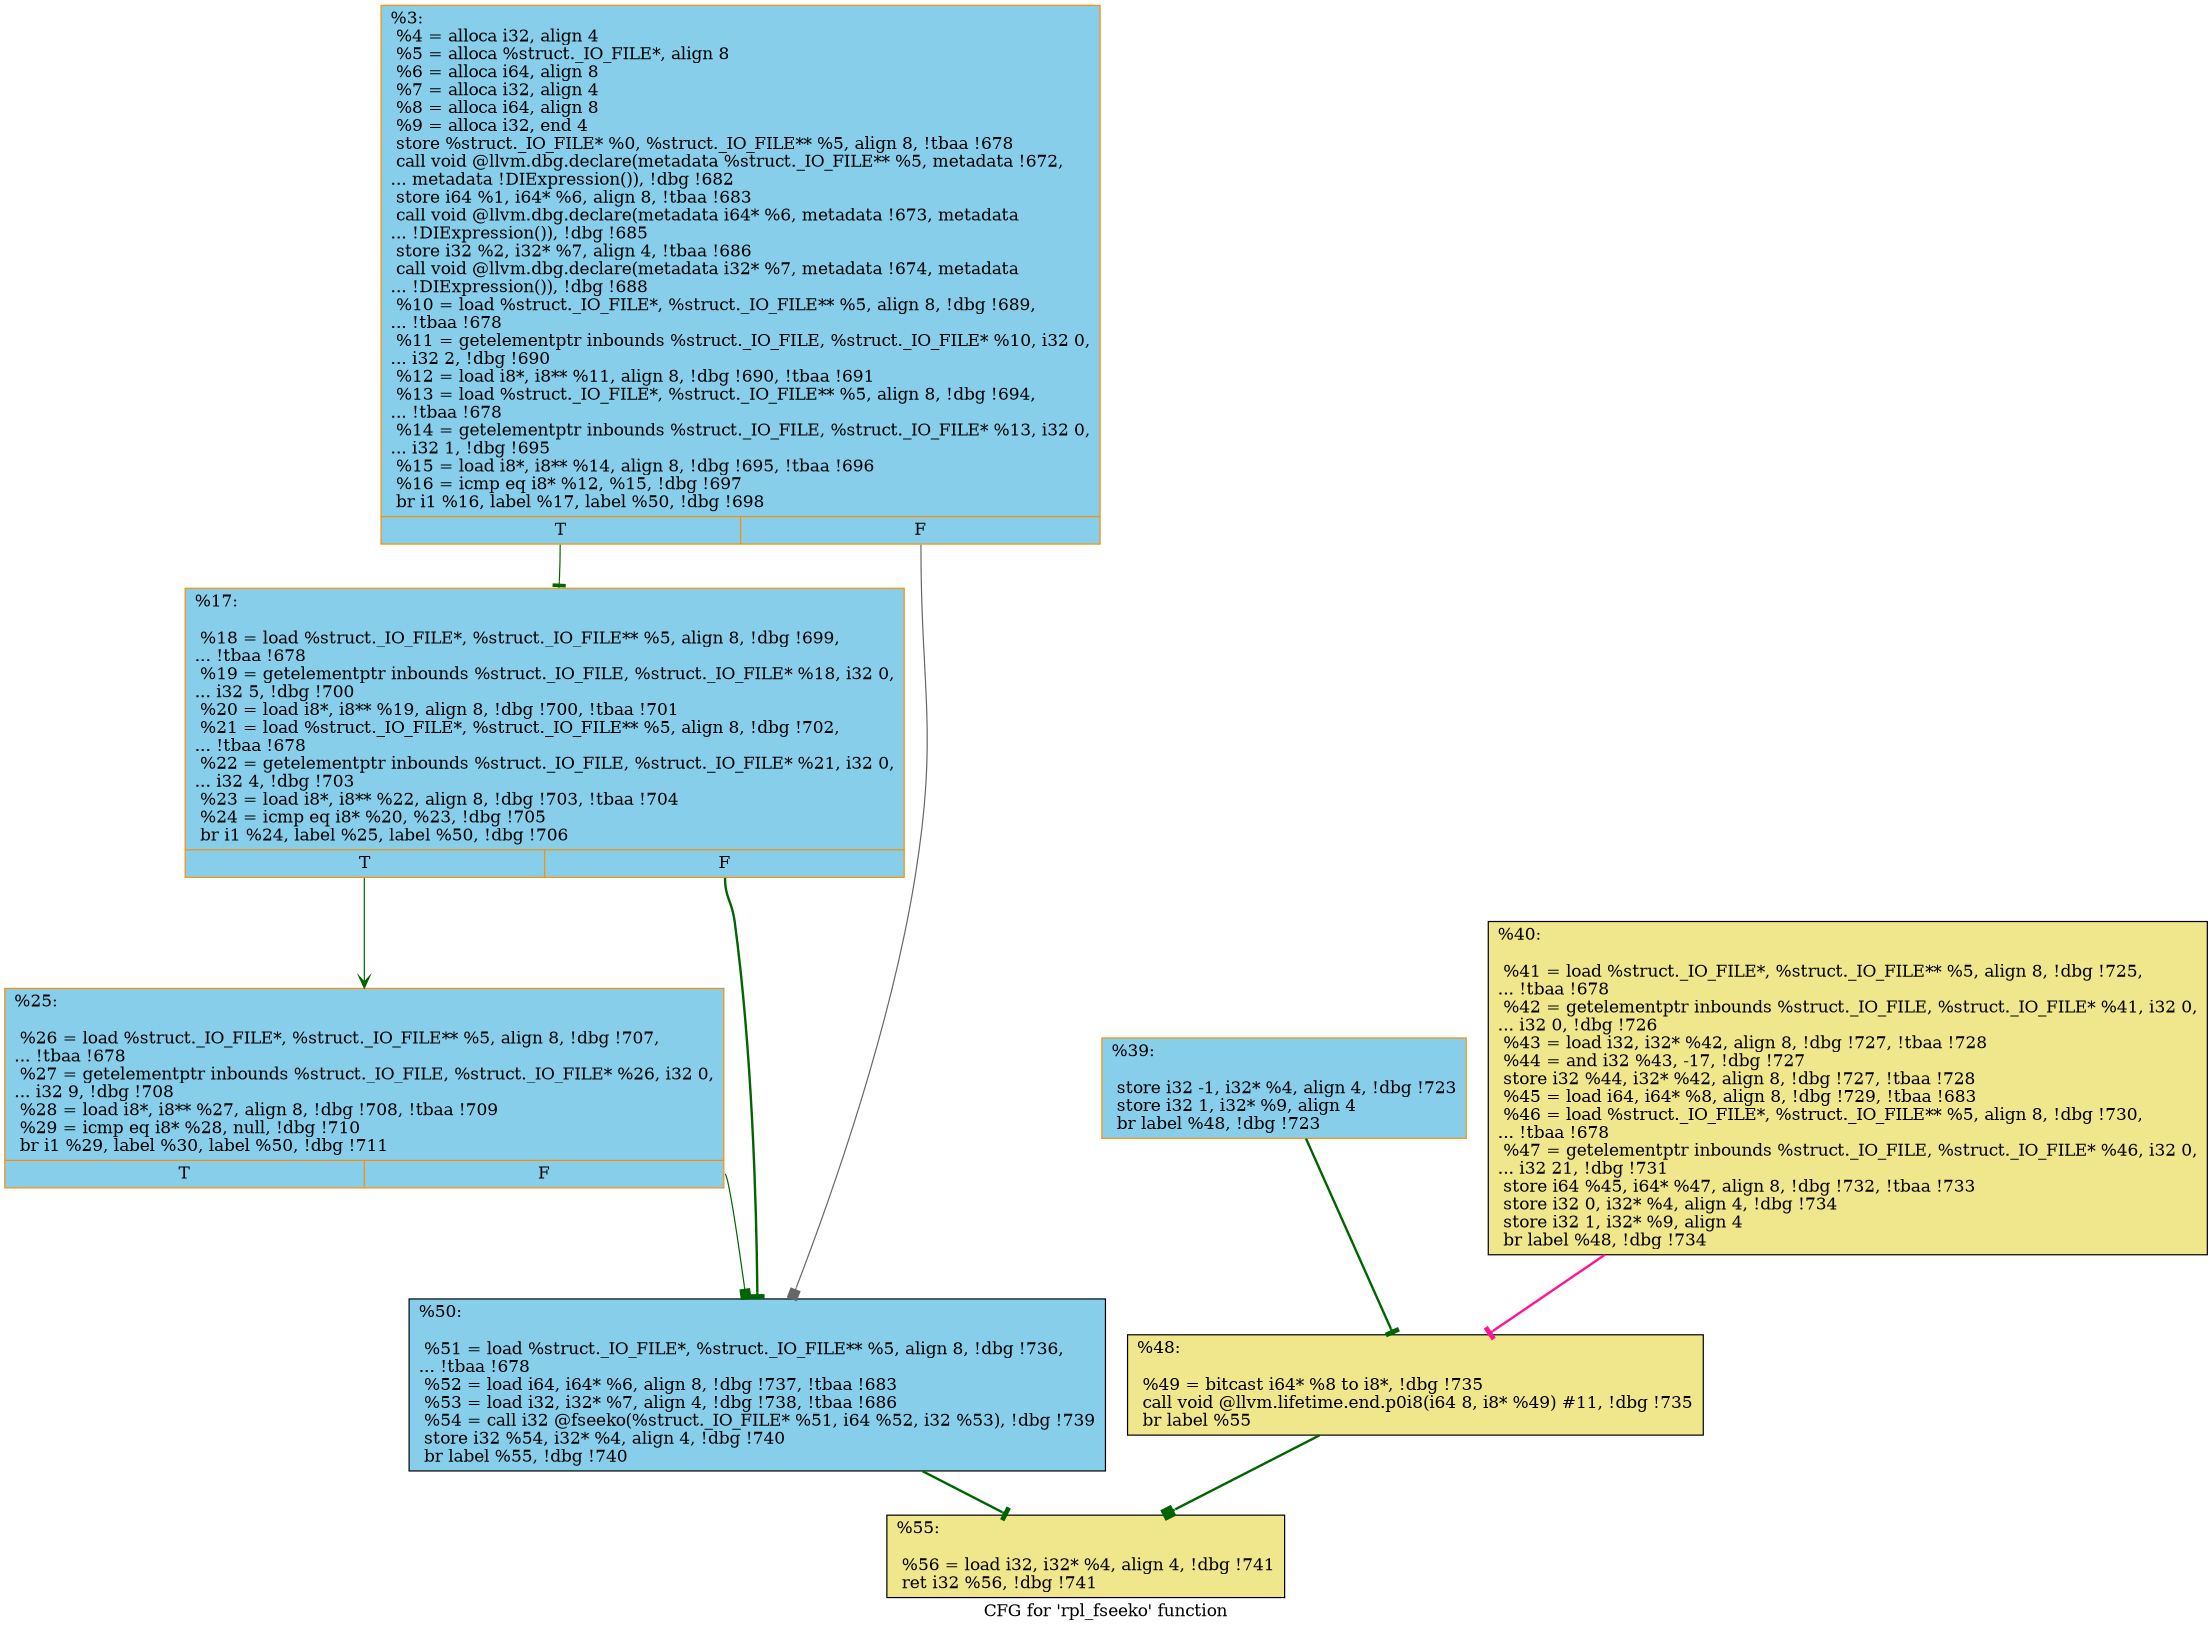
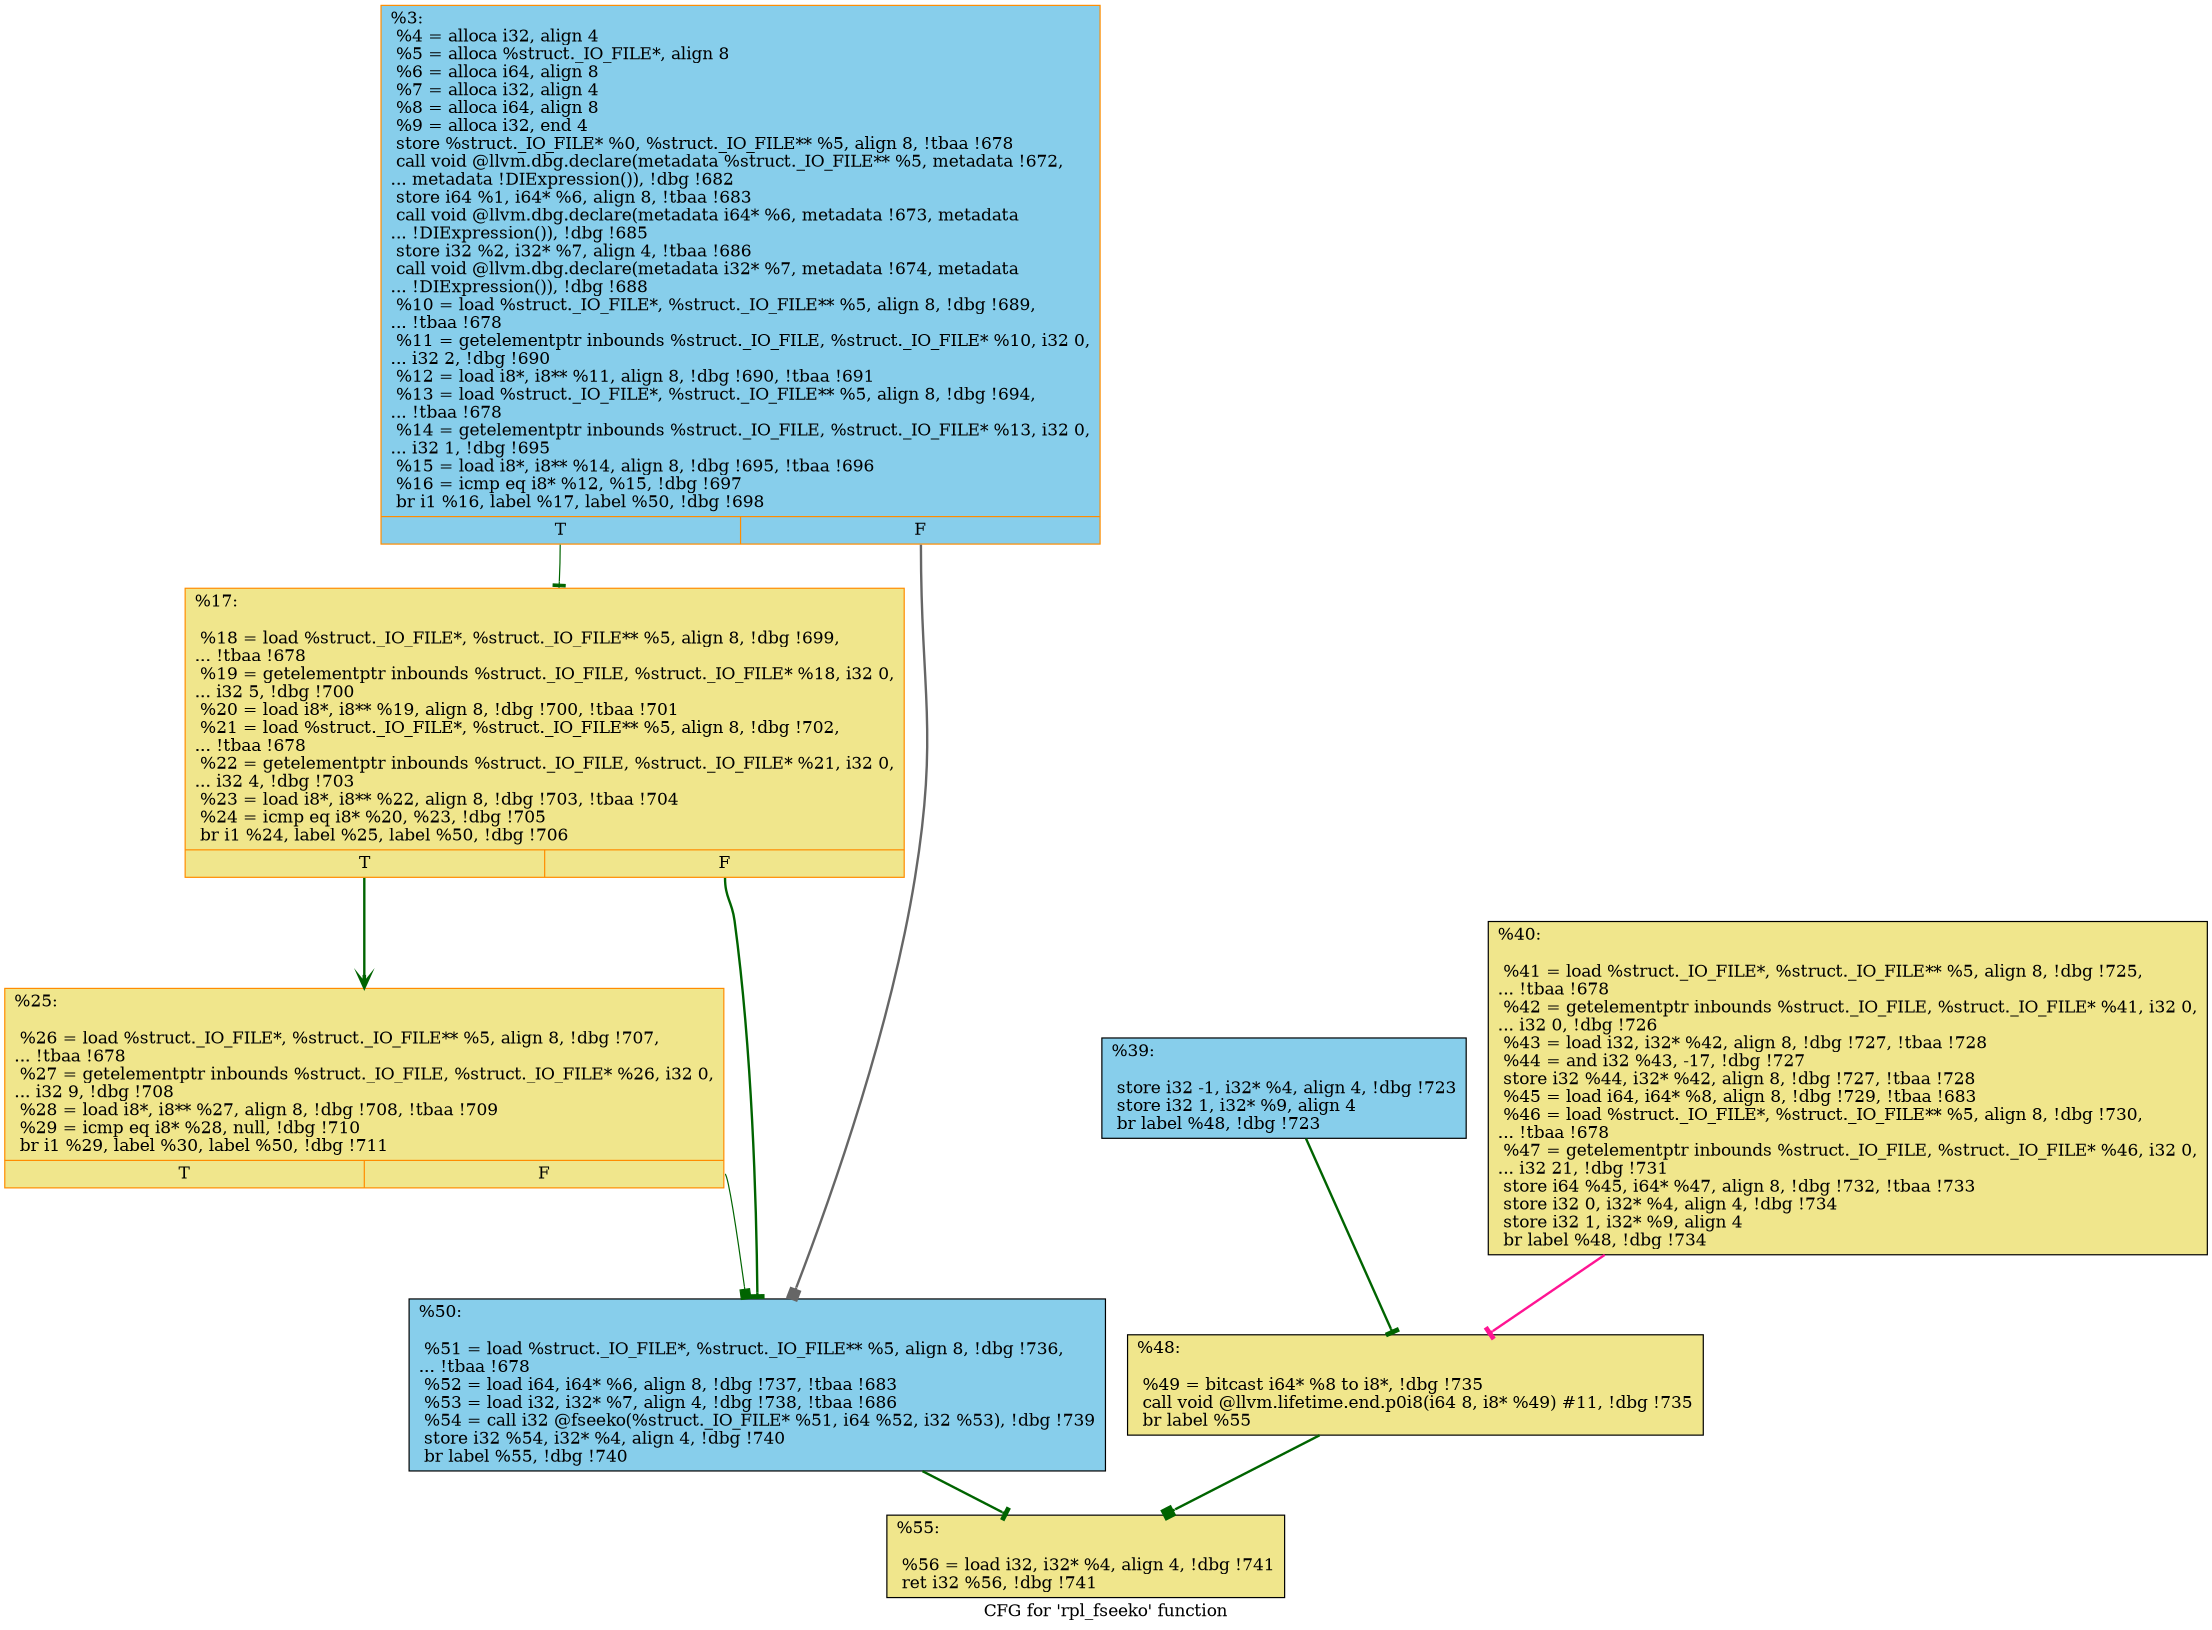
(545, 733) -> (545, 733)
(906, 924) -> (906, 924)
(364, 927) -> (364, 927)
(364, 1088) -> (364, 1088)
(1284, 1088) -> (1284, 1088)
